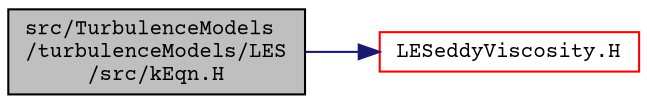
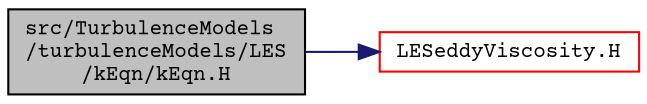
(157, 52) -> (157, 52)
